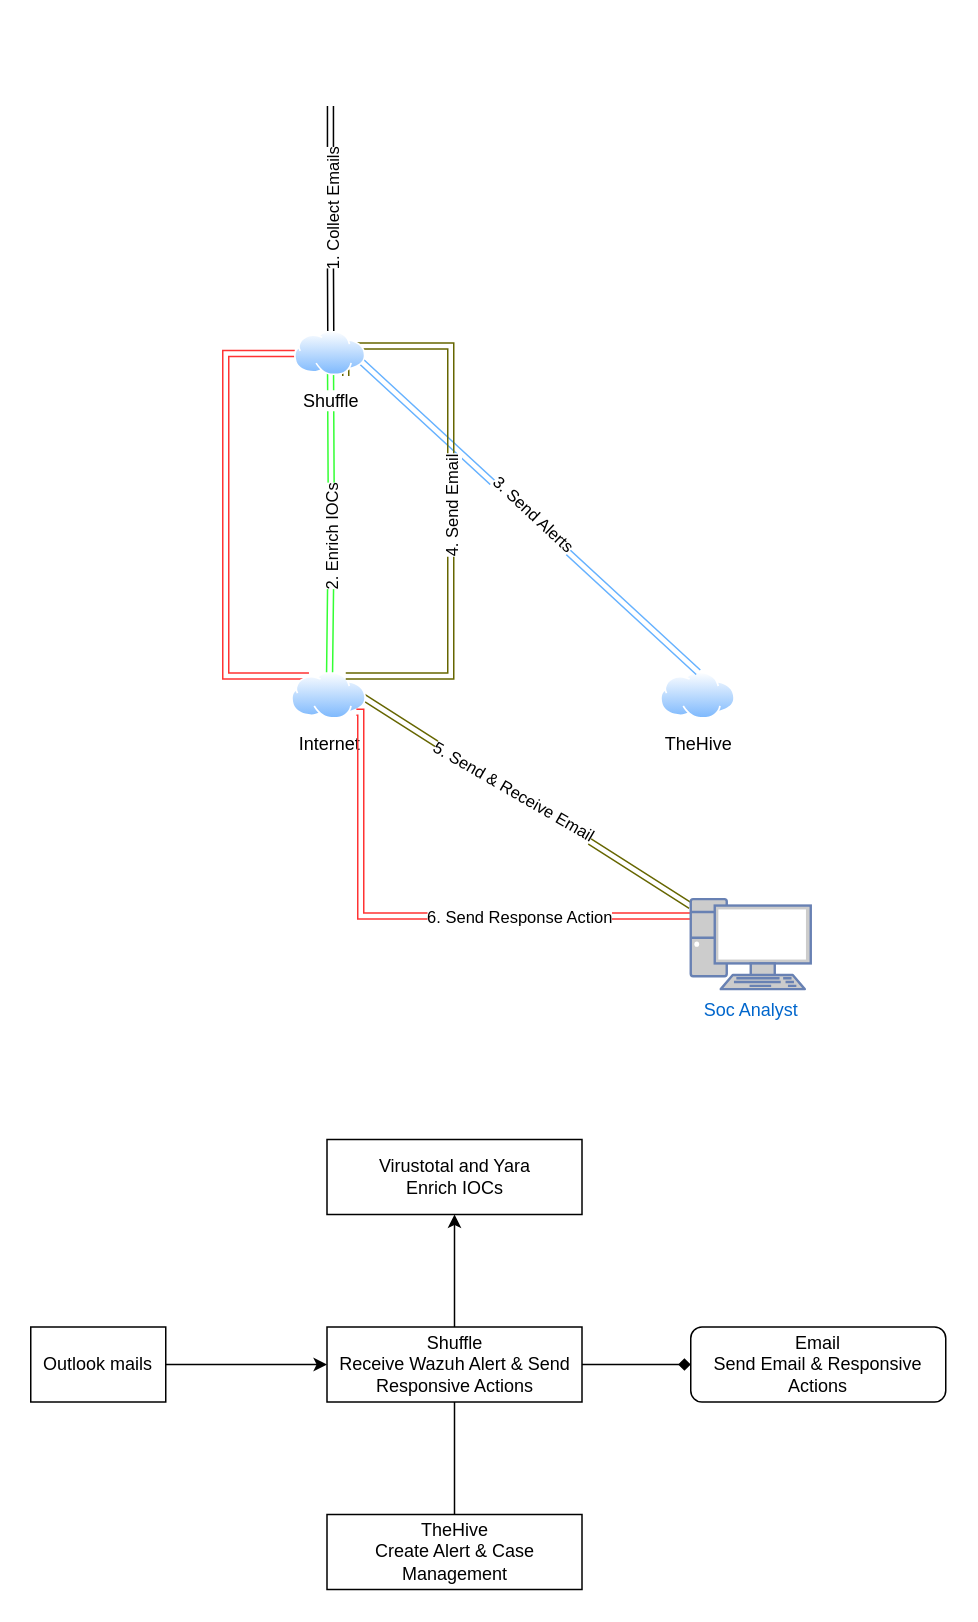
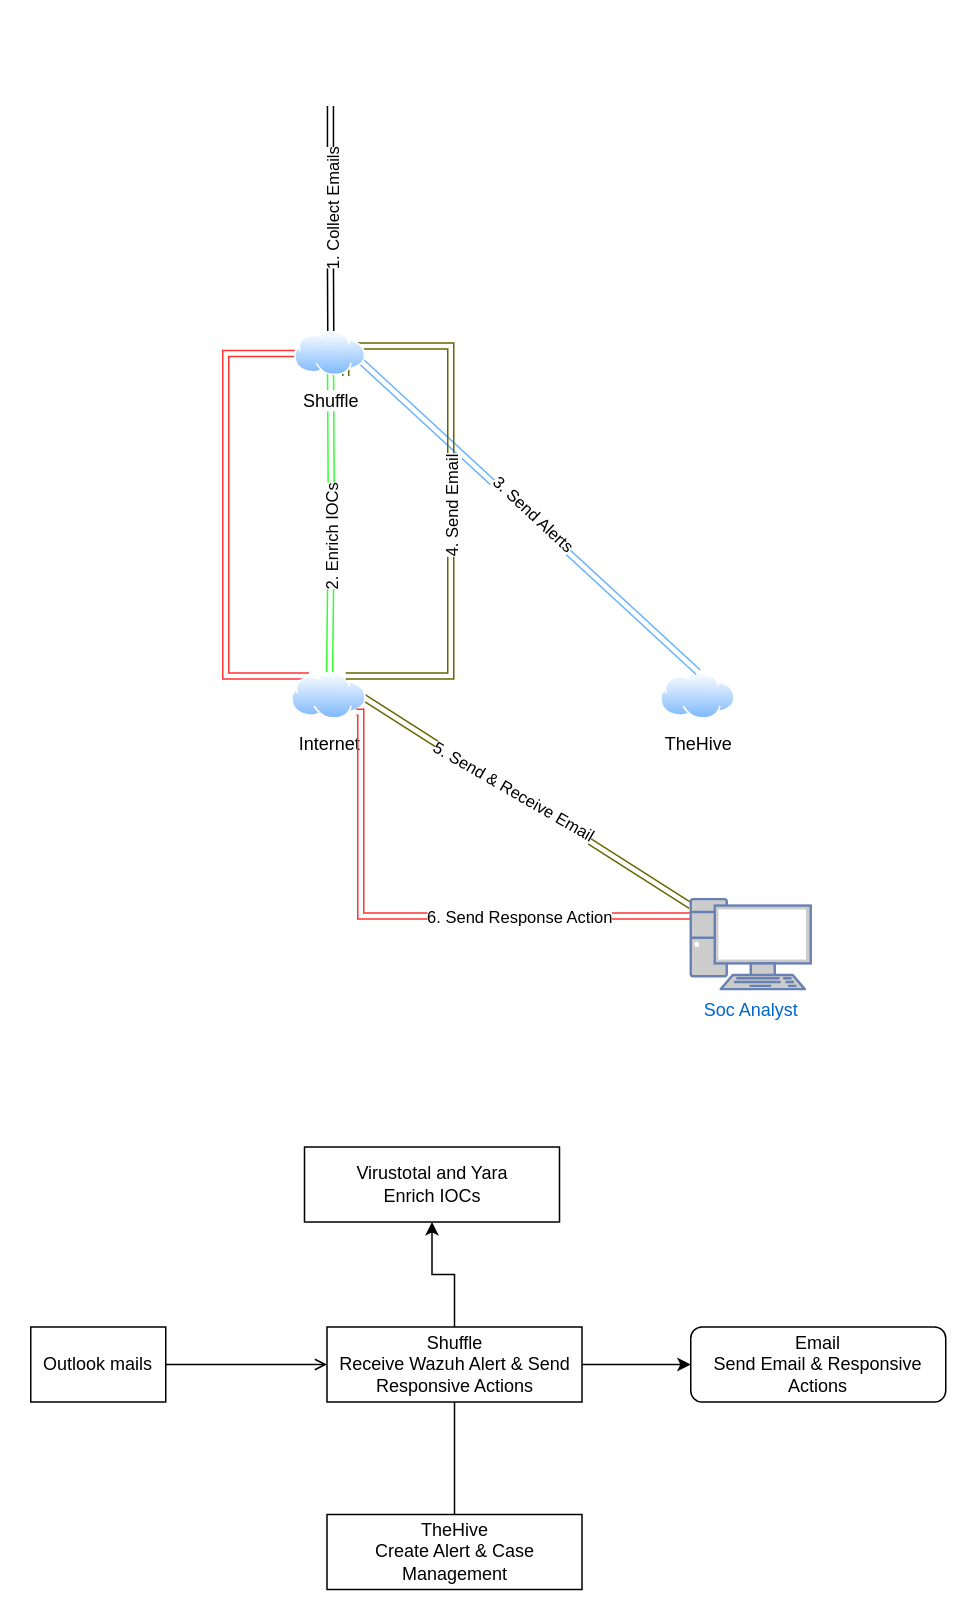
(455, 1177) -> (432, 1184)
(315, 1364) -> (318, 1364)
(678, 1364) -> (679, 1364)
